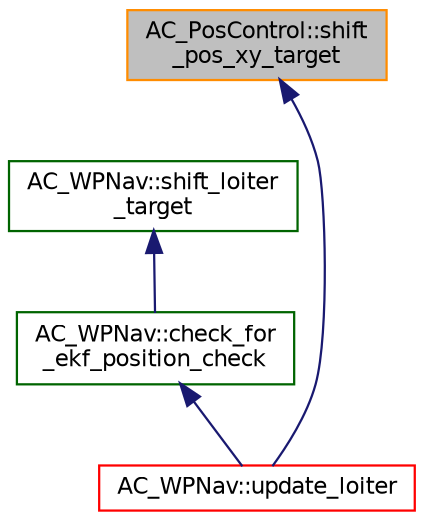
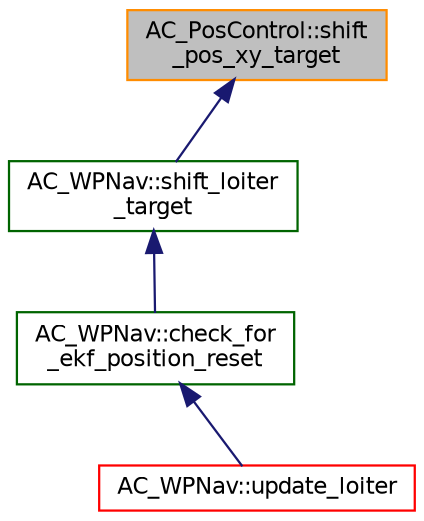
(325, 286) -> (199, 130)
(156, 348) -> (156, 348)
